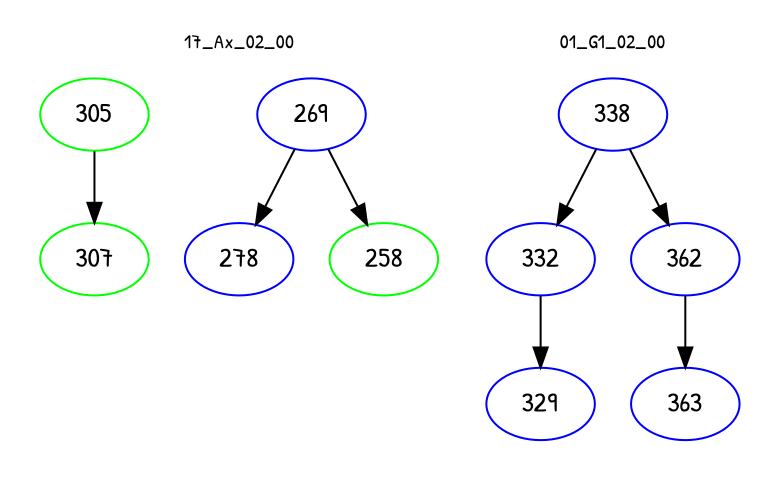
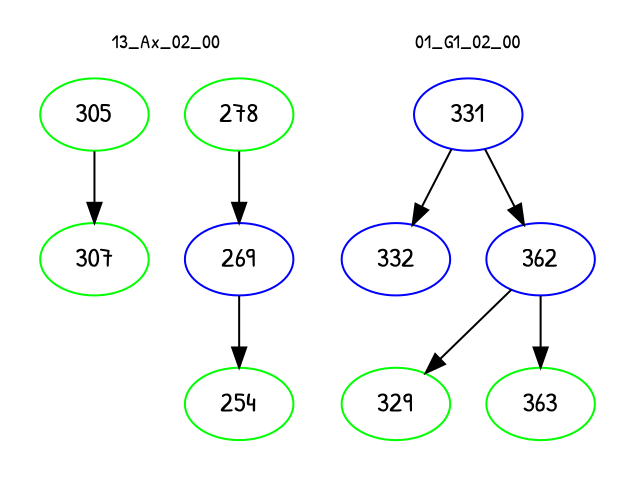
(239, 43) -> (167, 43)
(613, 115) -> (468, 115)
(280, 178) -> (239, 177)
(239, 259) -> (239, 115)
(384, 259) -> (239, 404)
(541, 322) -> (476, 324)
(541, 404) -> (396, 404)
(685, 404) -> (541, 404)
